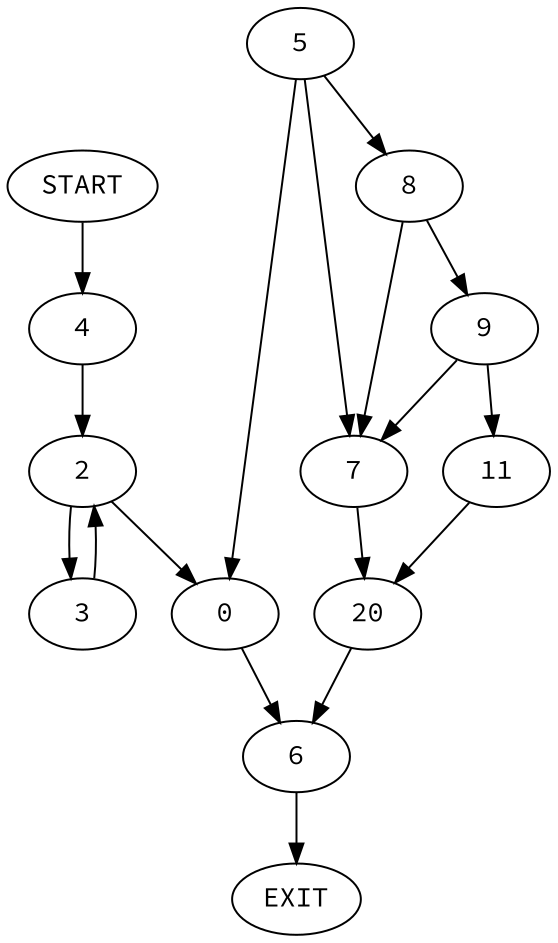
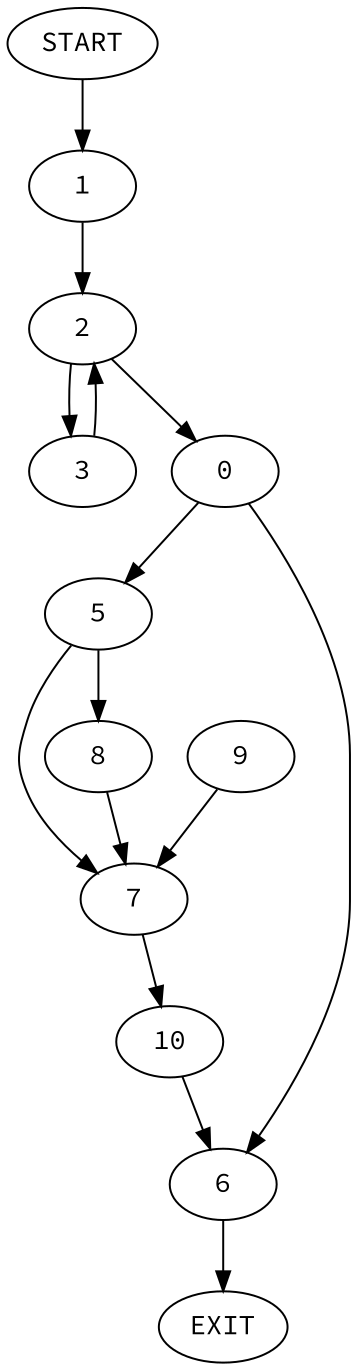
(442, 249) -> none
(264, 319) -> (169, 535)
(83, 329) -> (83, 186)
(497, 471) -> none
(368, 614) -> (170, 1042)
